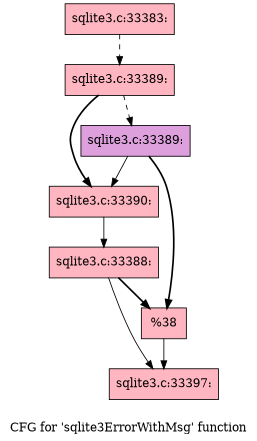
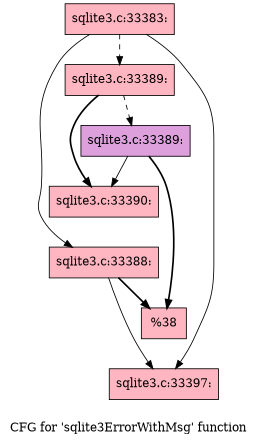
(104, 228) -> (40, 135)
(164, 350) -> (214, 189)
